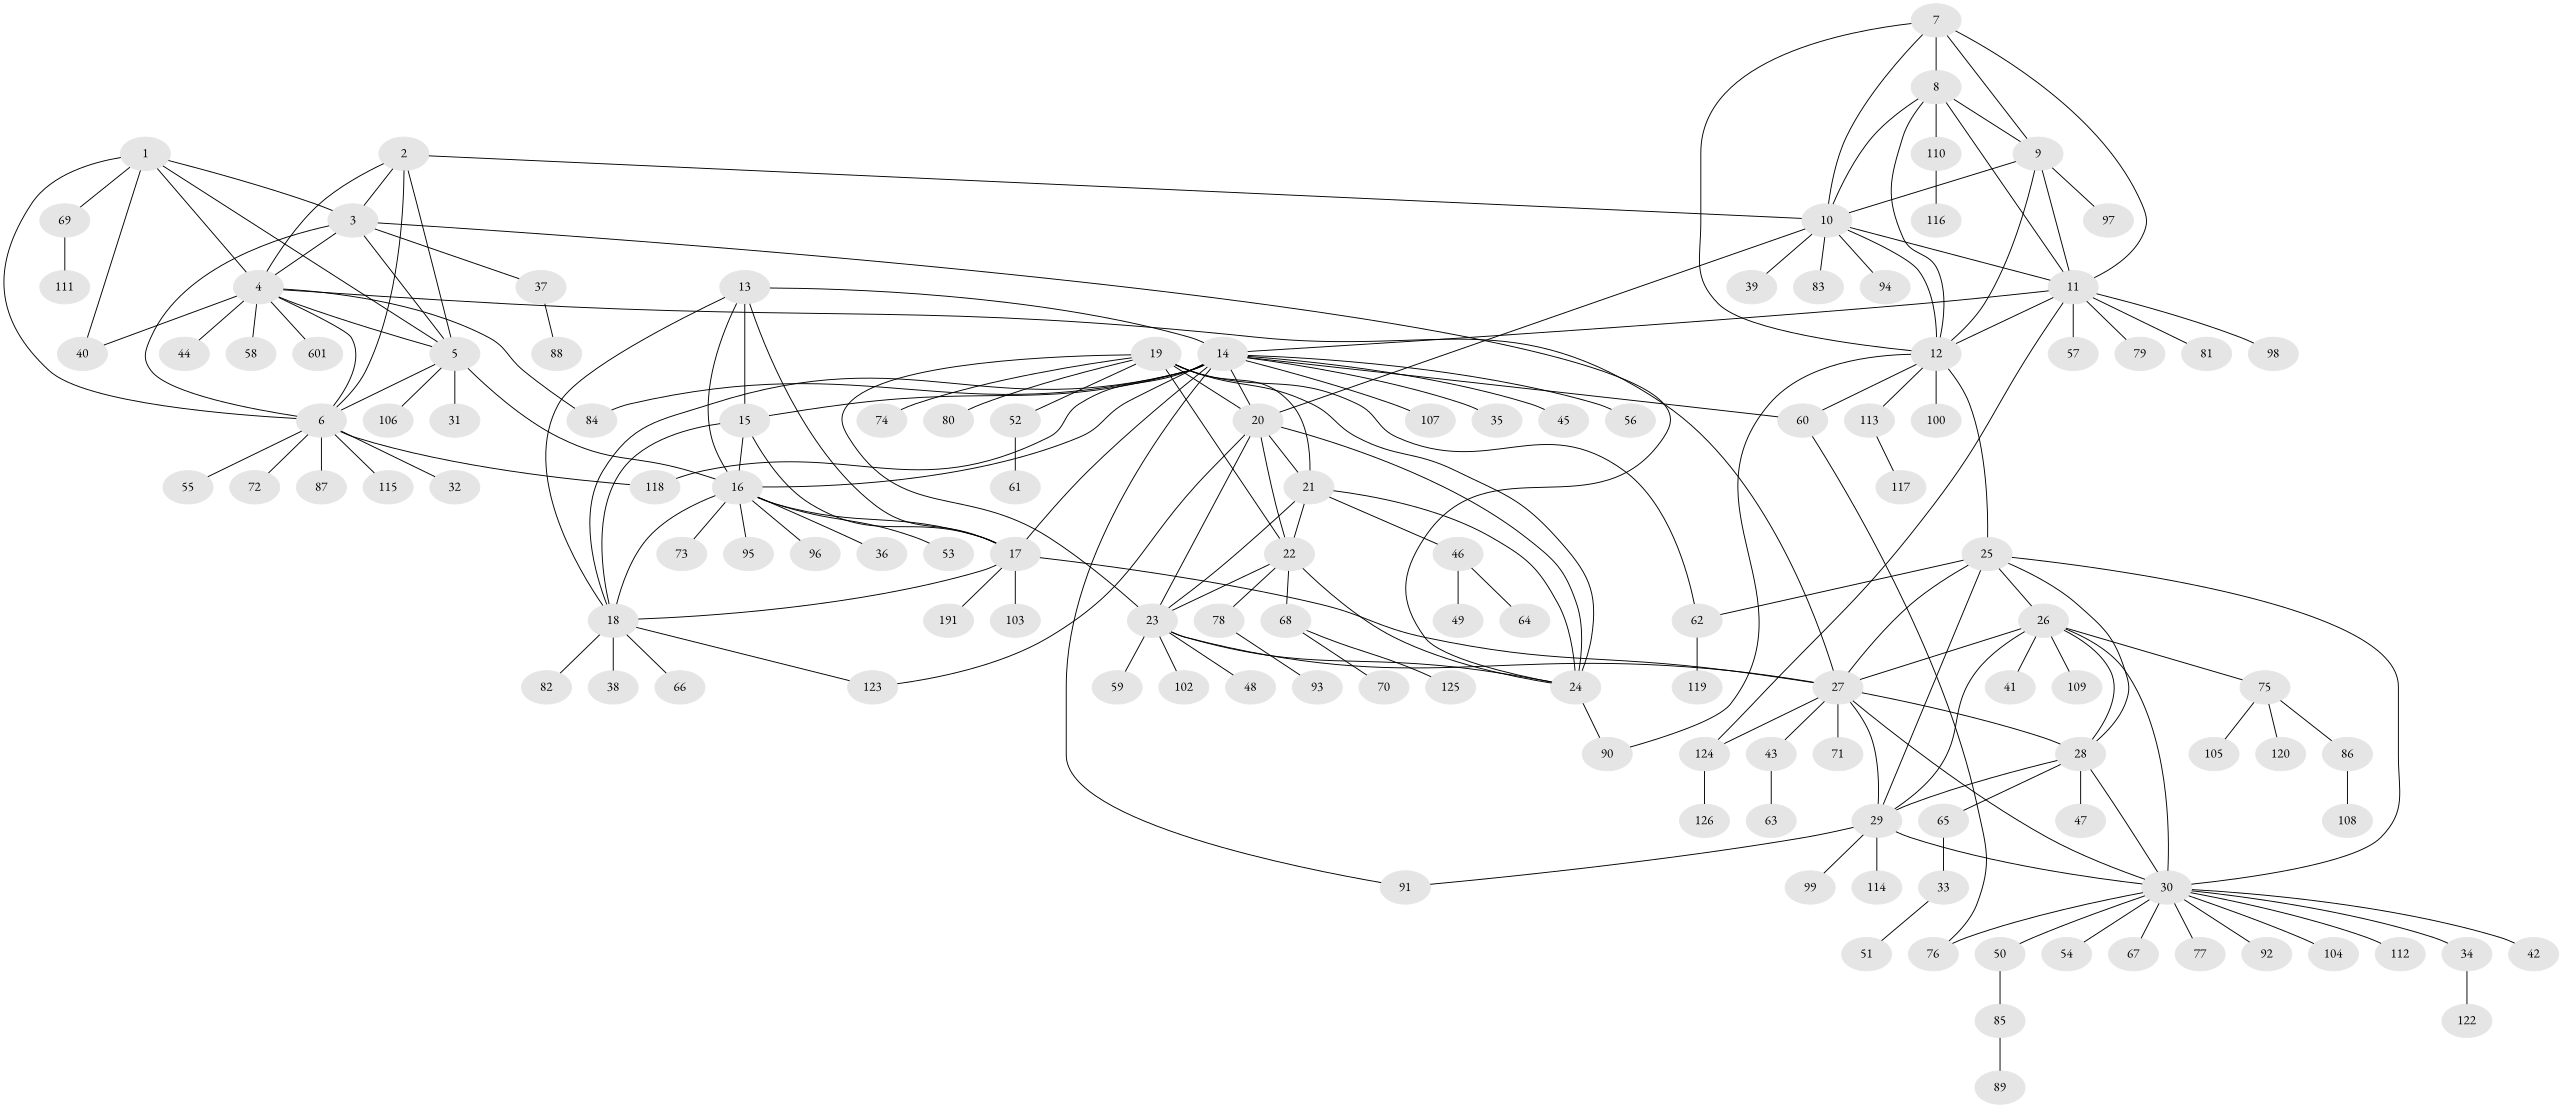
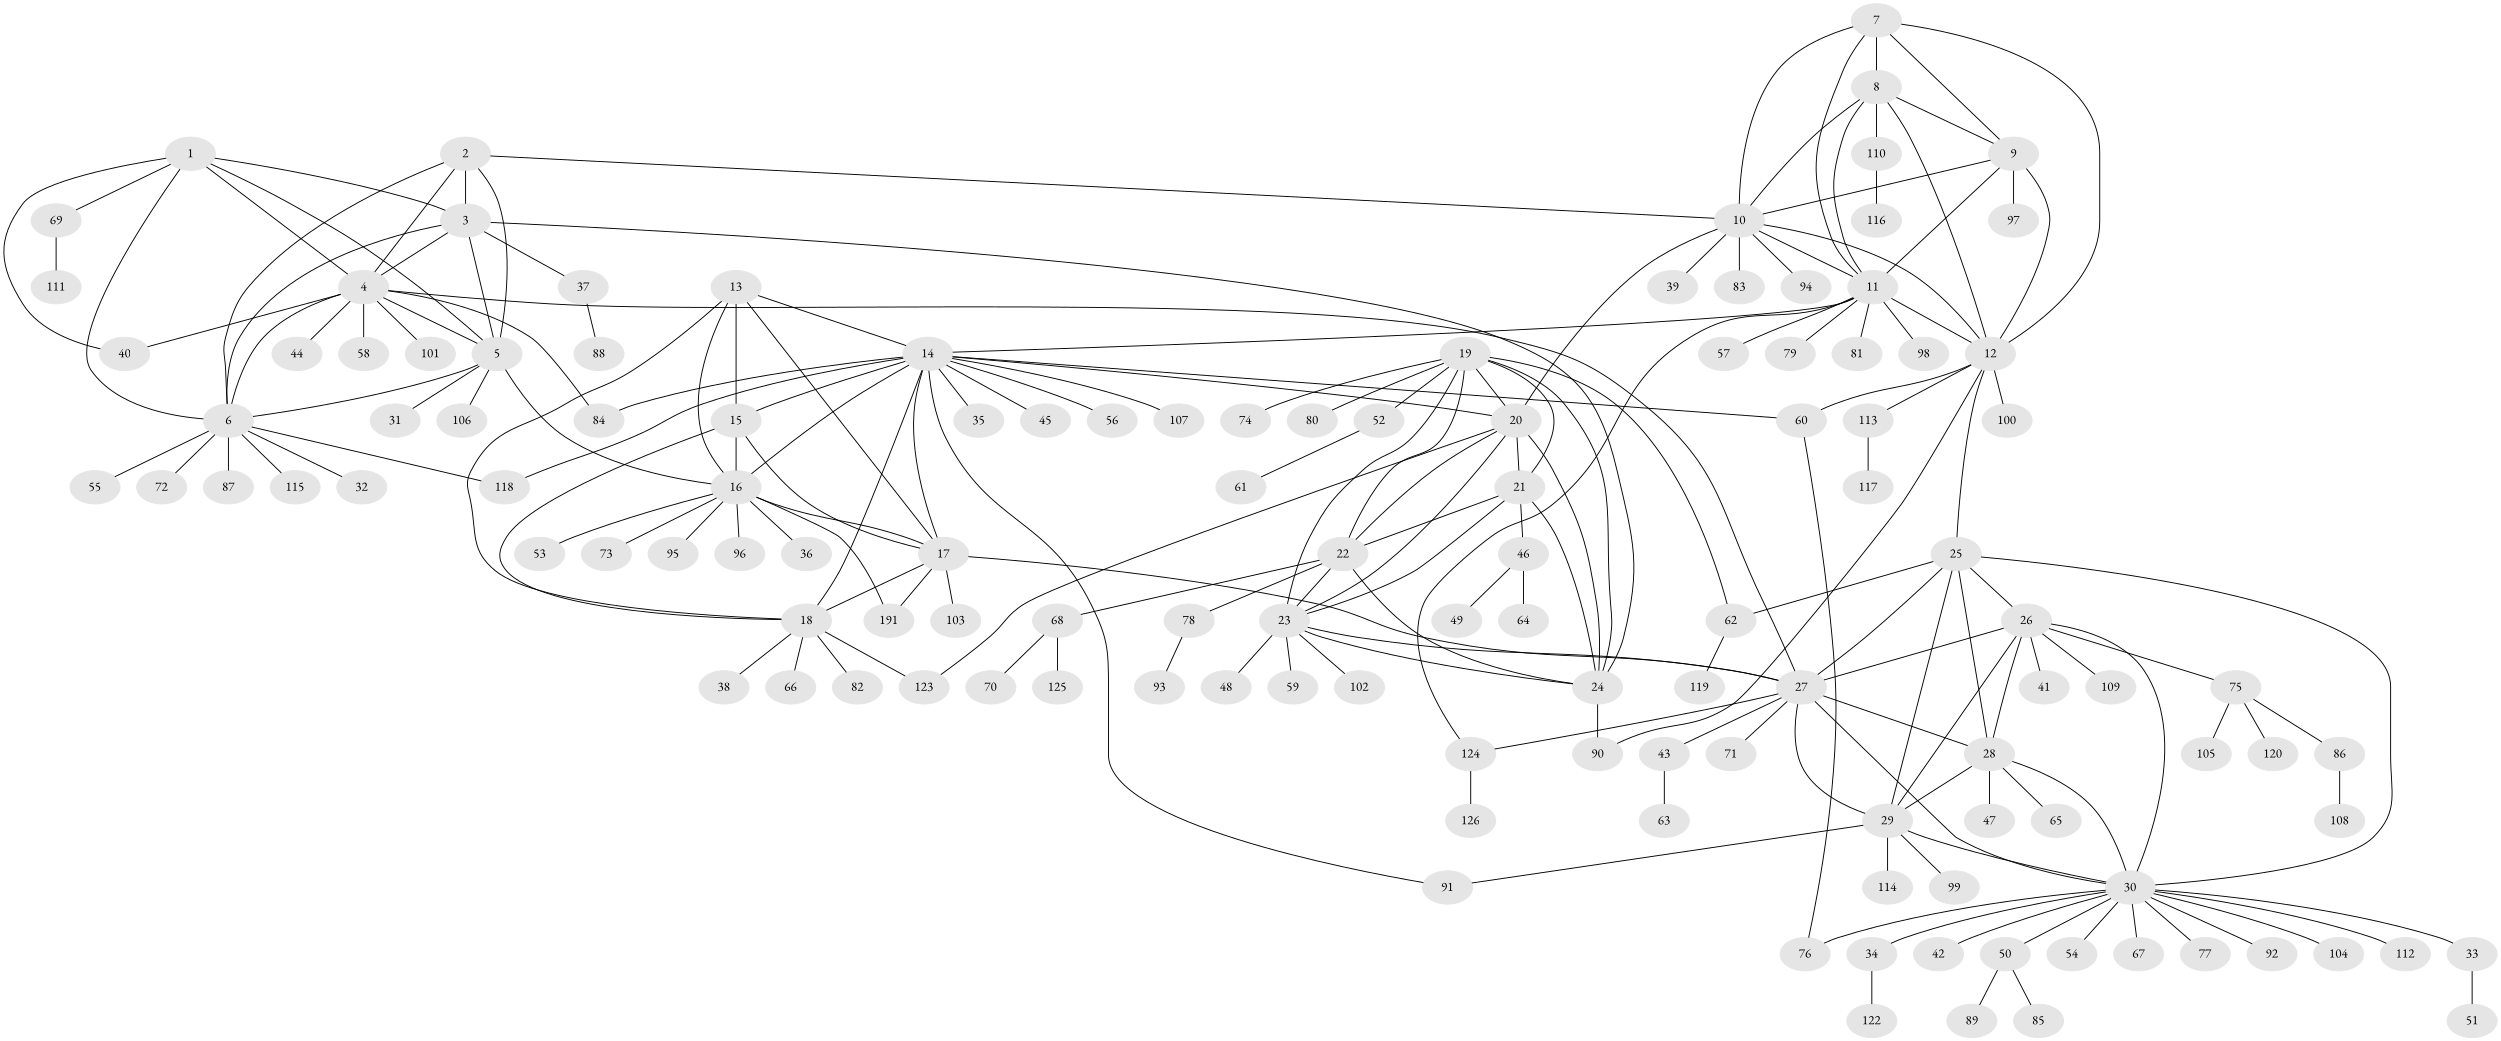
(318, 354) -> (430, 354)
(650, 536) -> (835, 534)
(1944, 854) -> (2306, 908)
(2000, 1054) -> (1989, 988)
